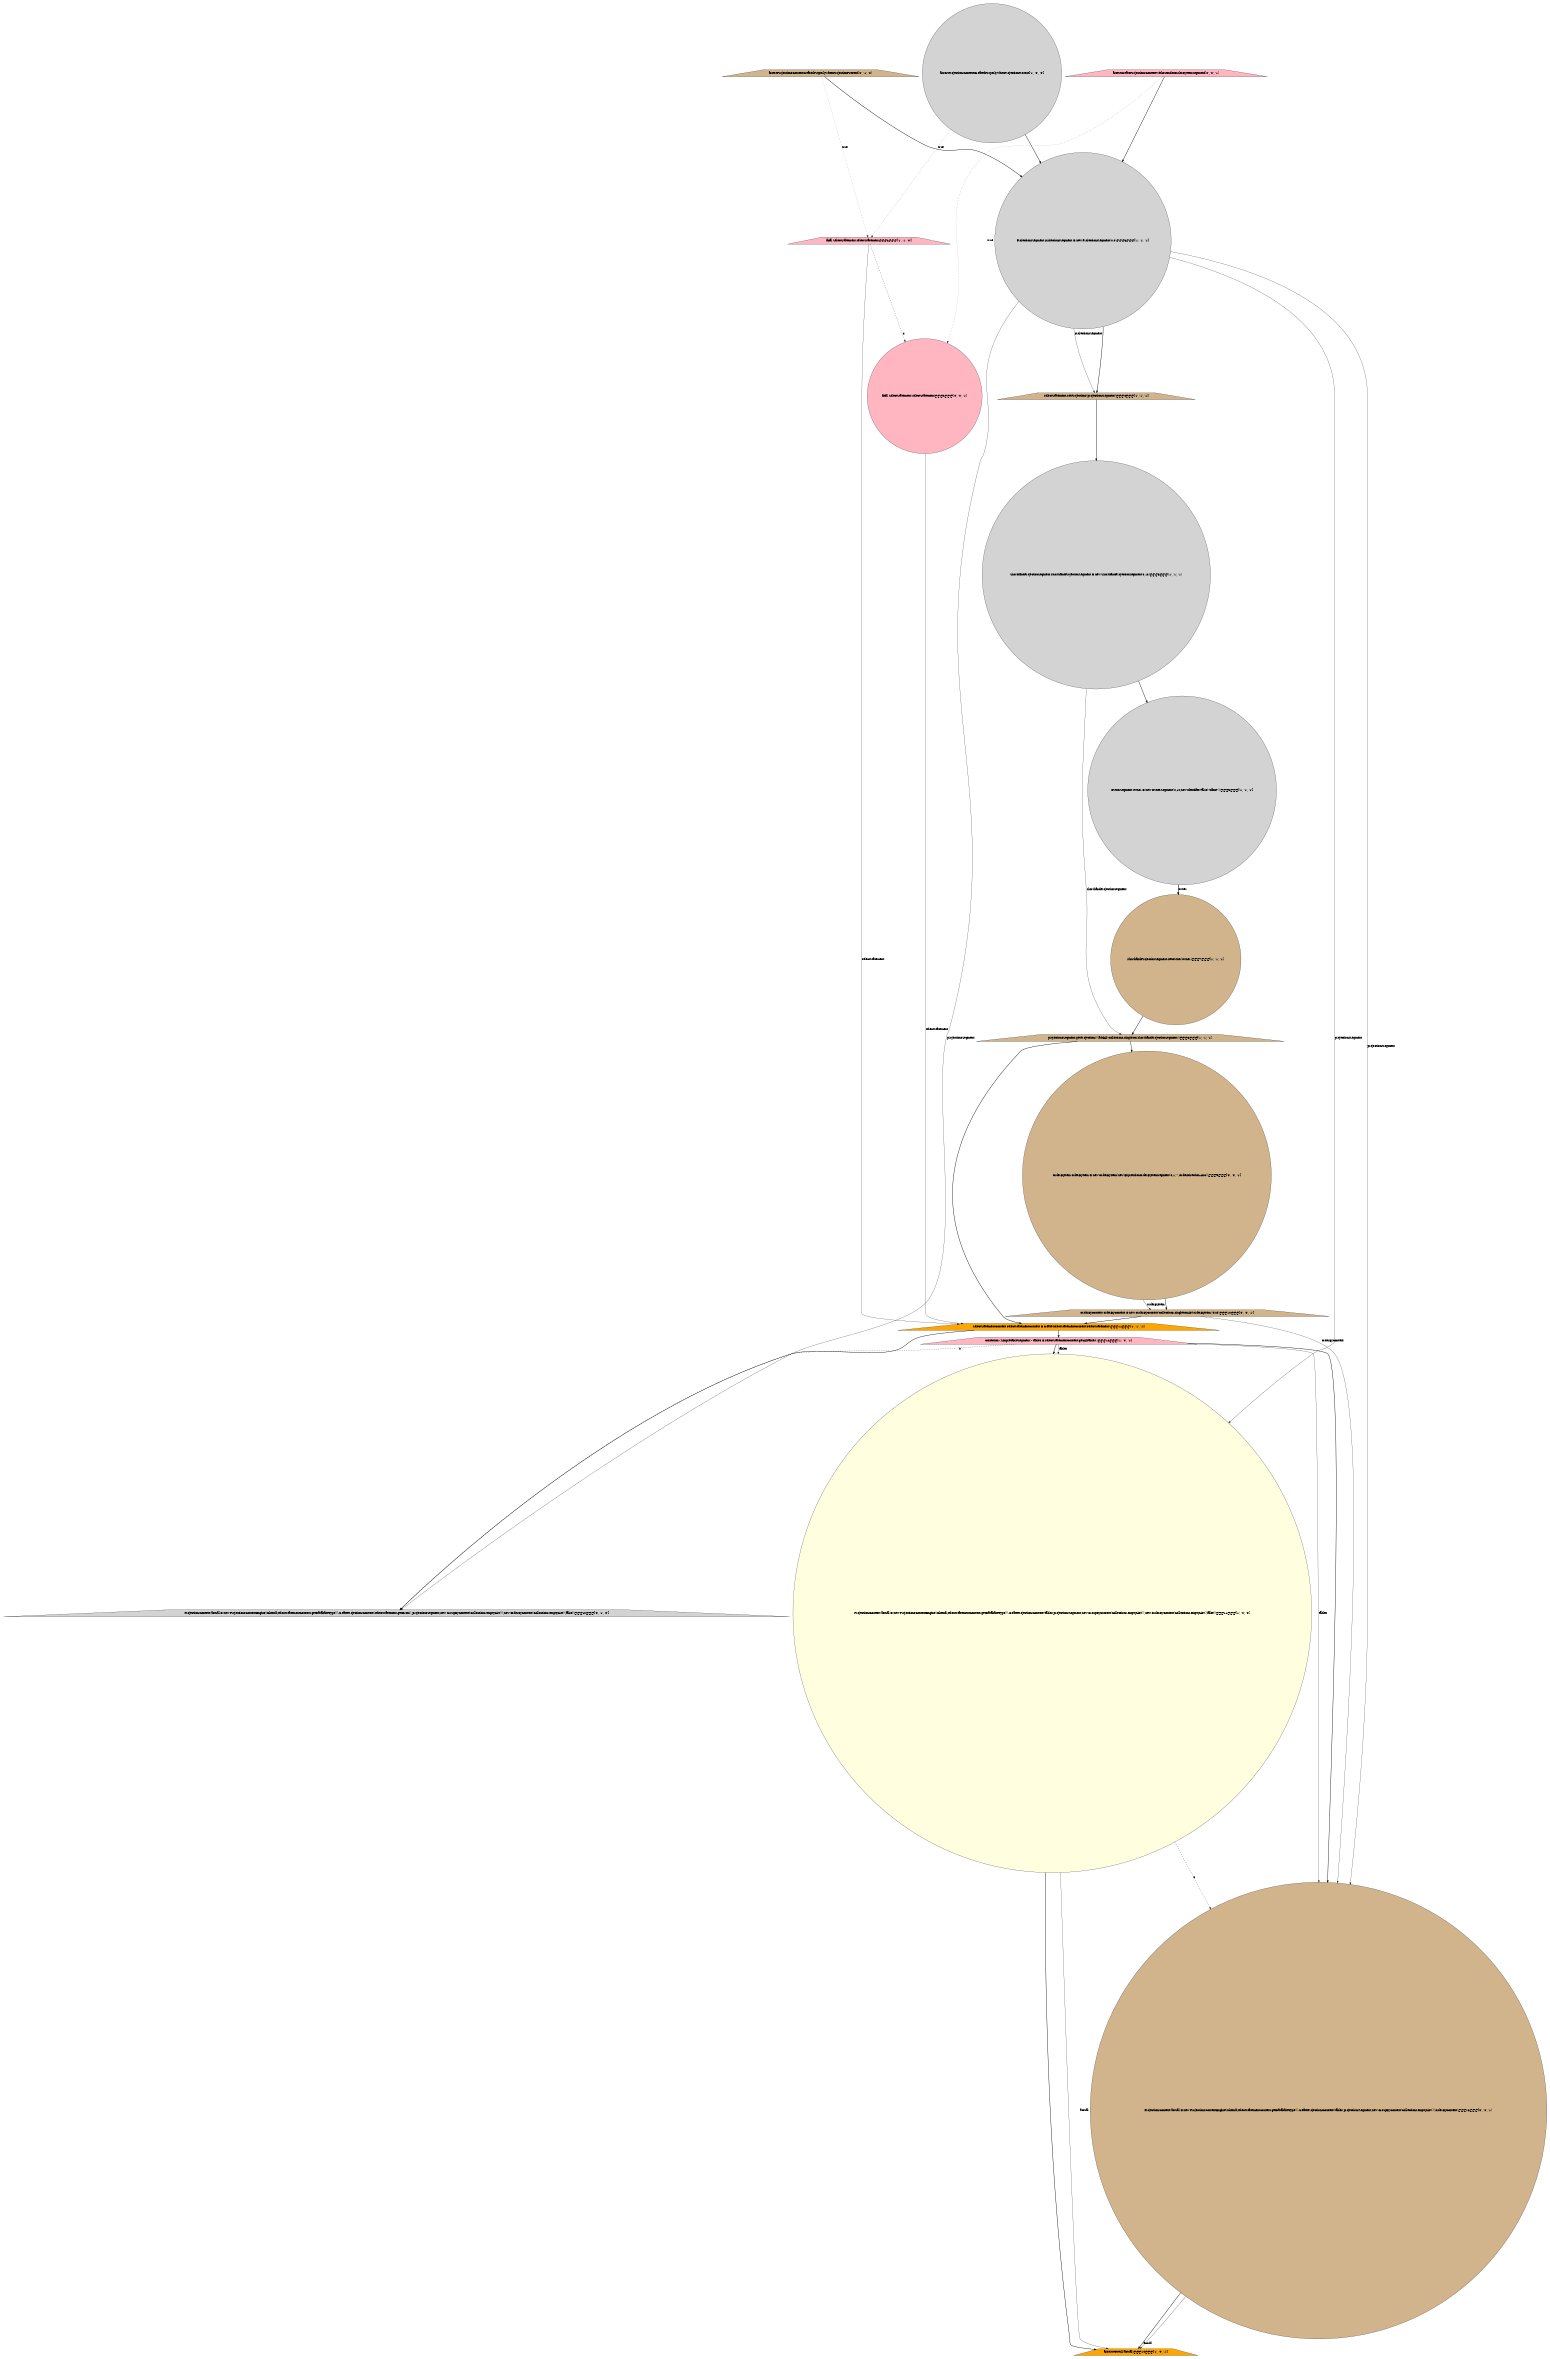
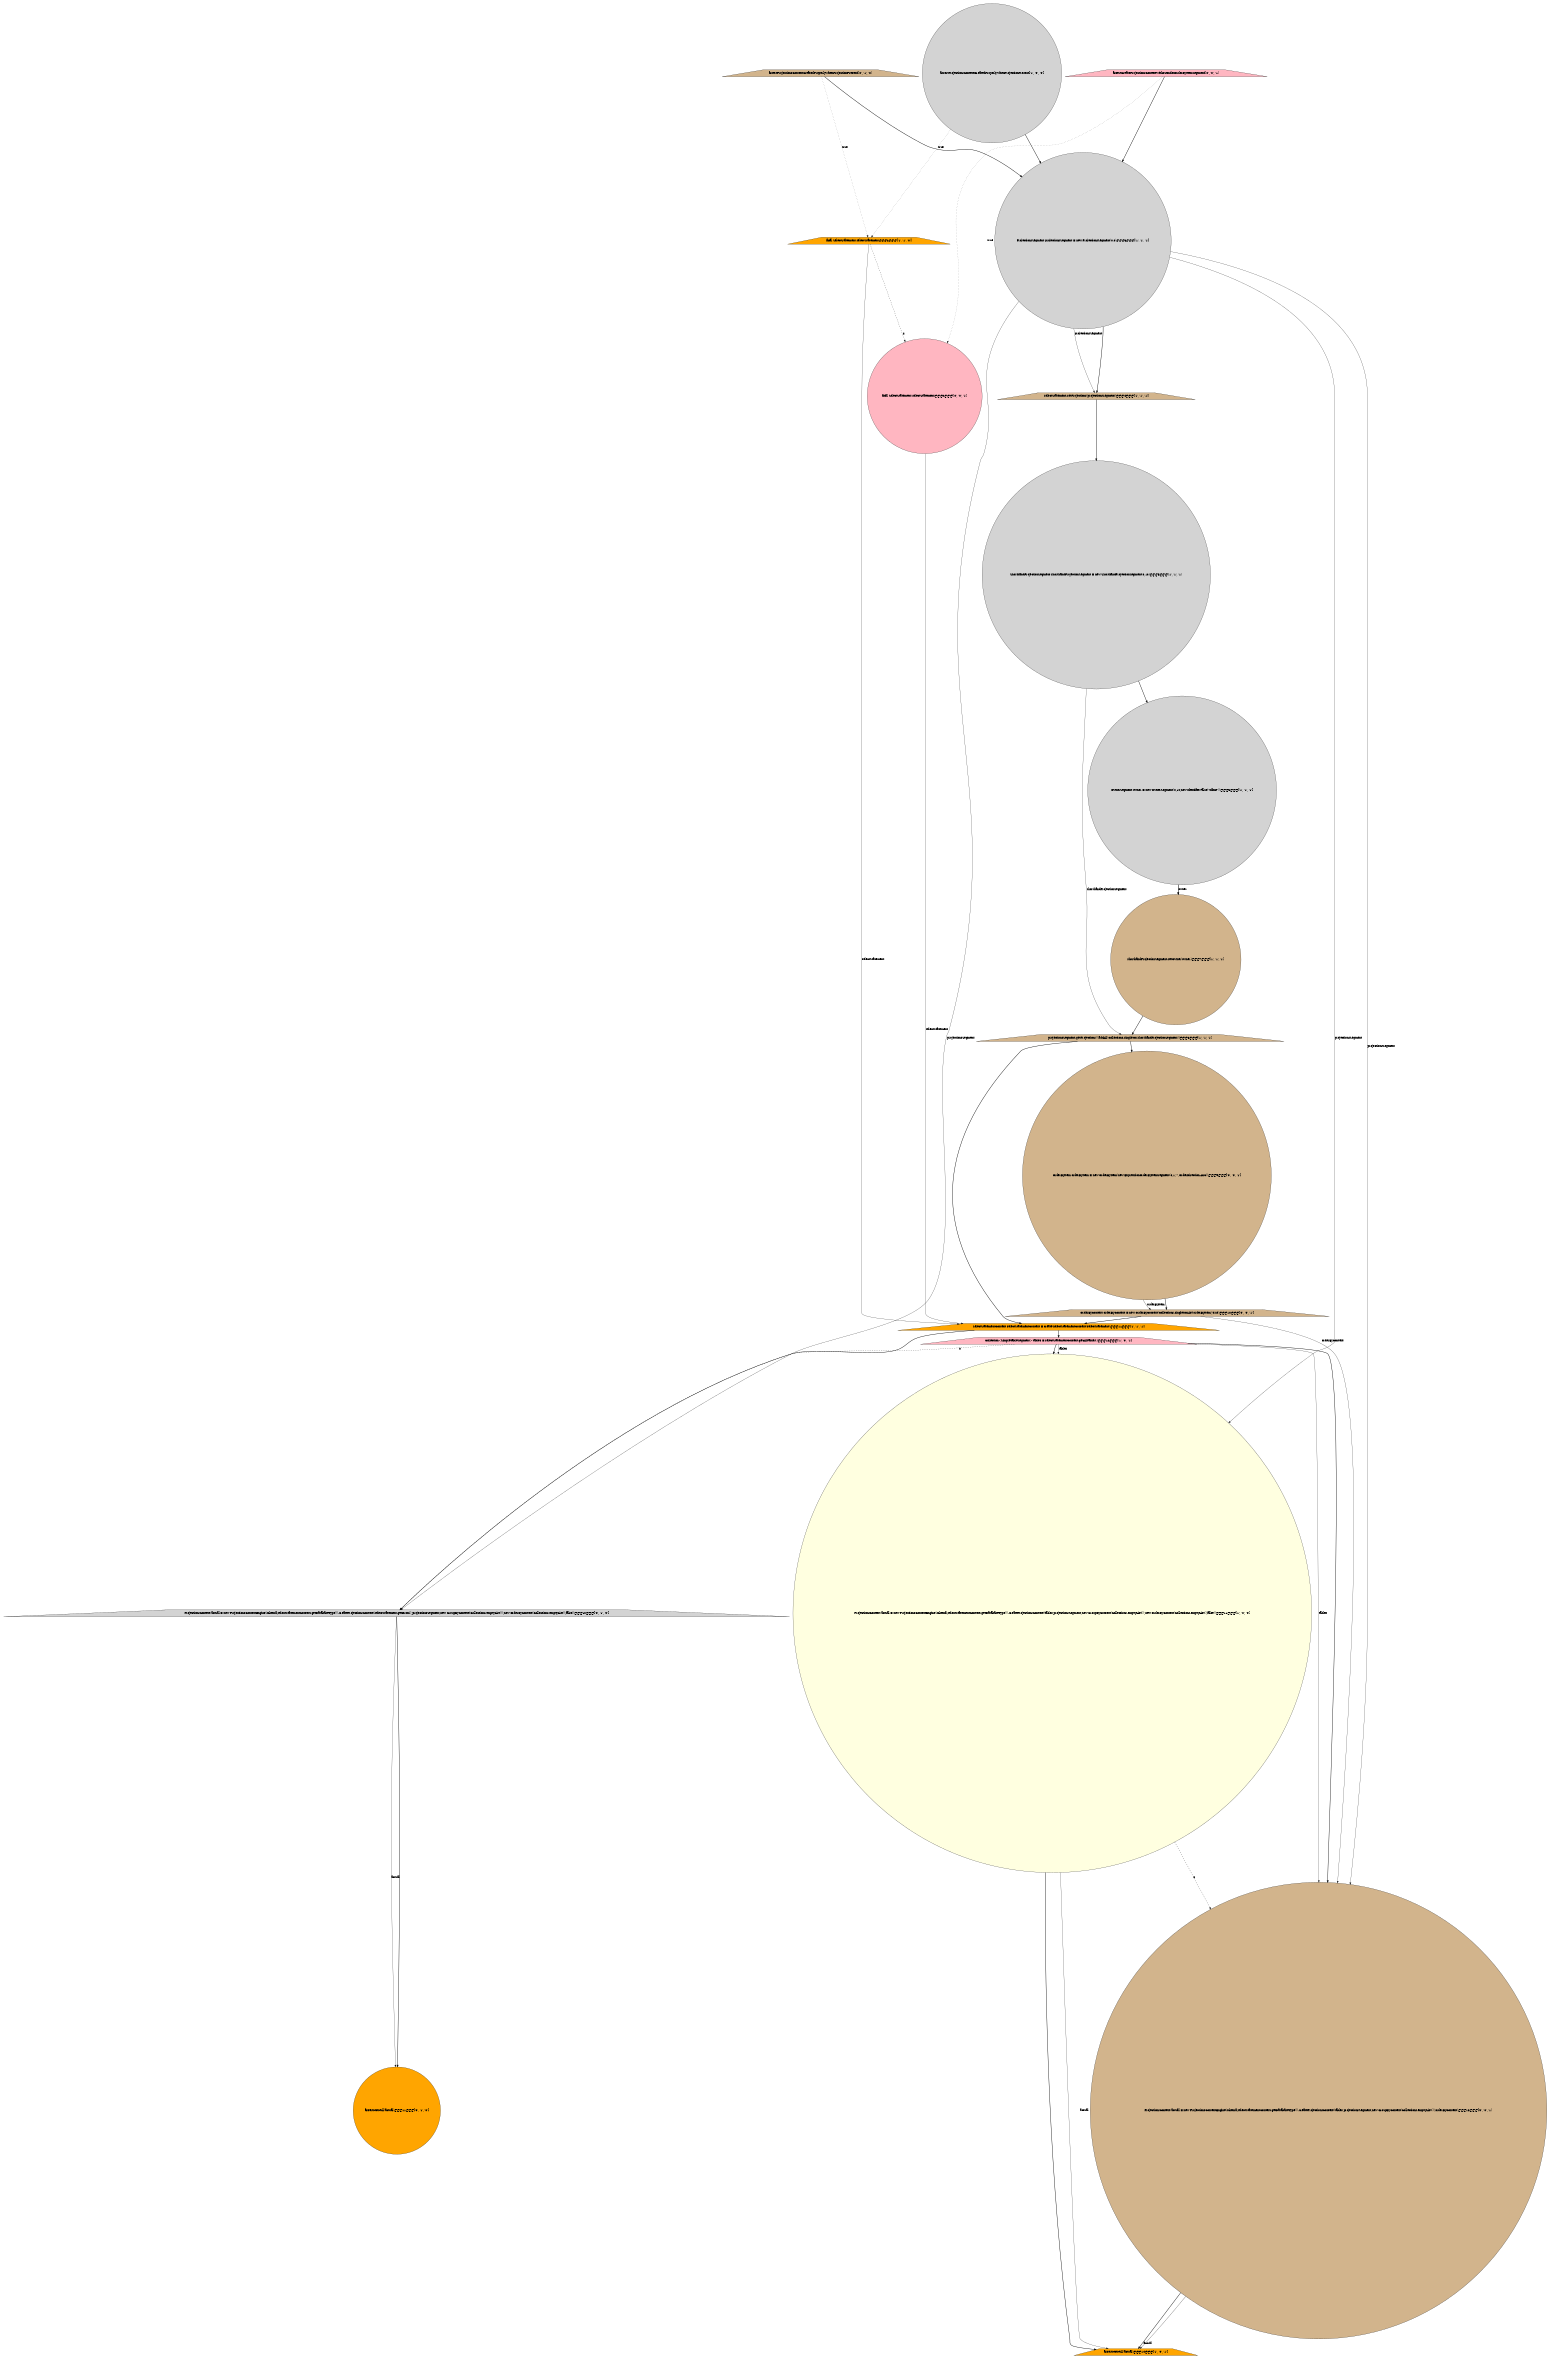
(869, 241) -> (869, 241)
none -> (397, 2111)
